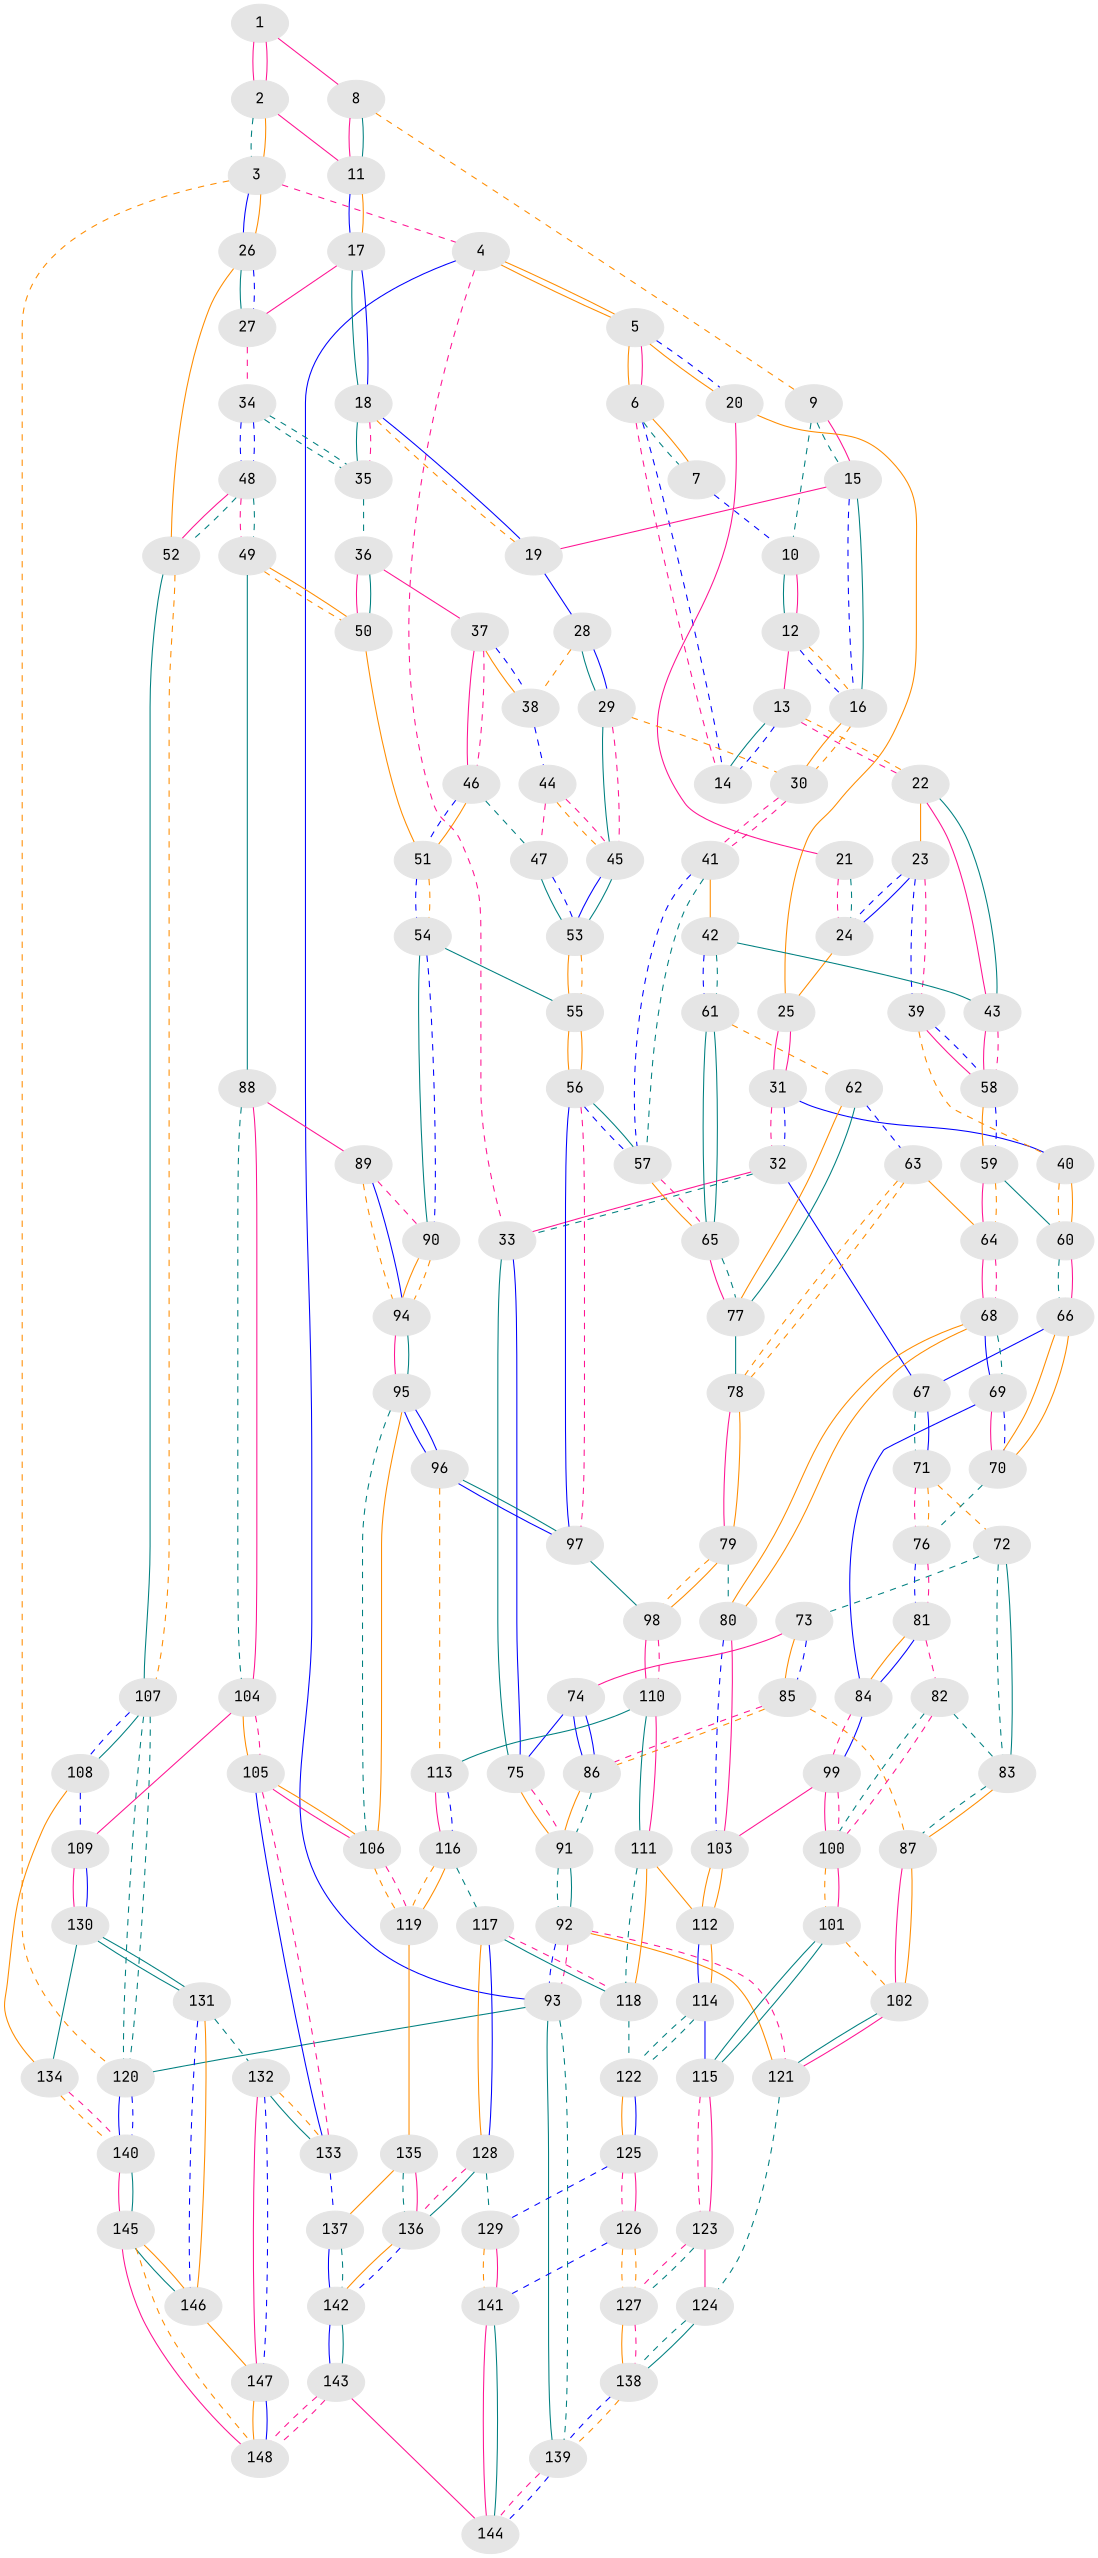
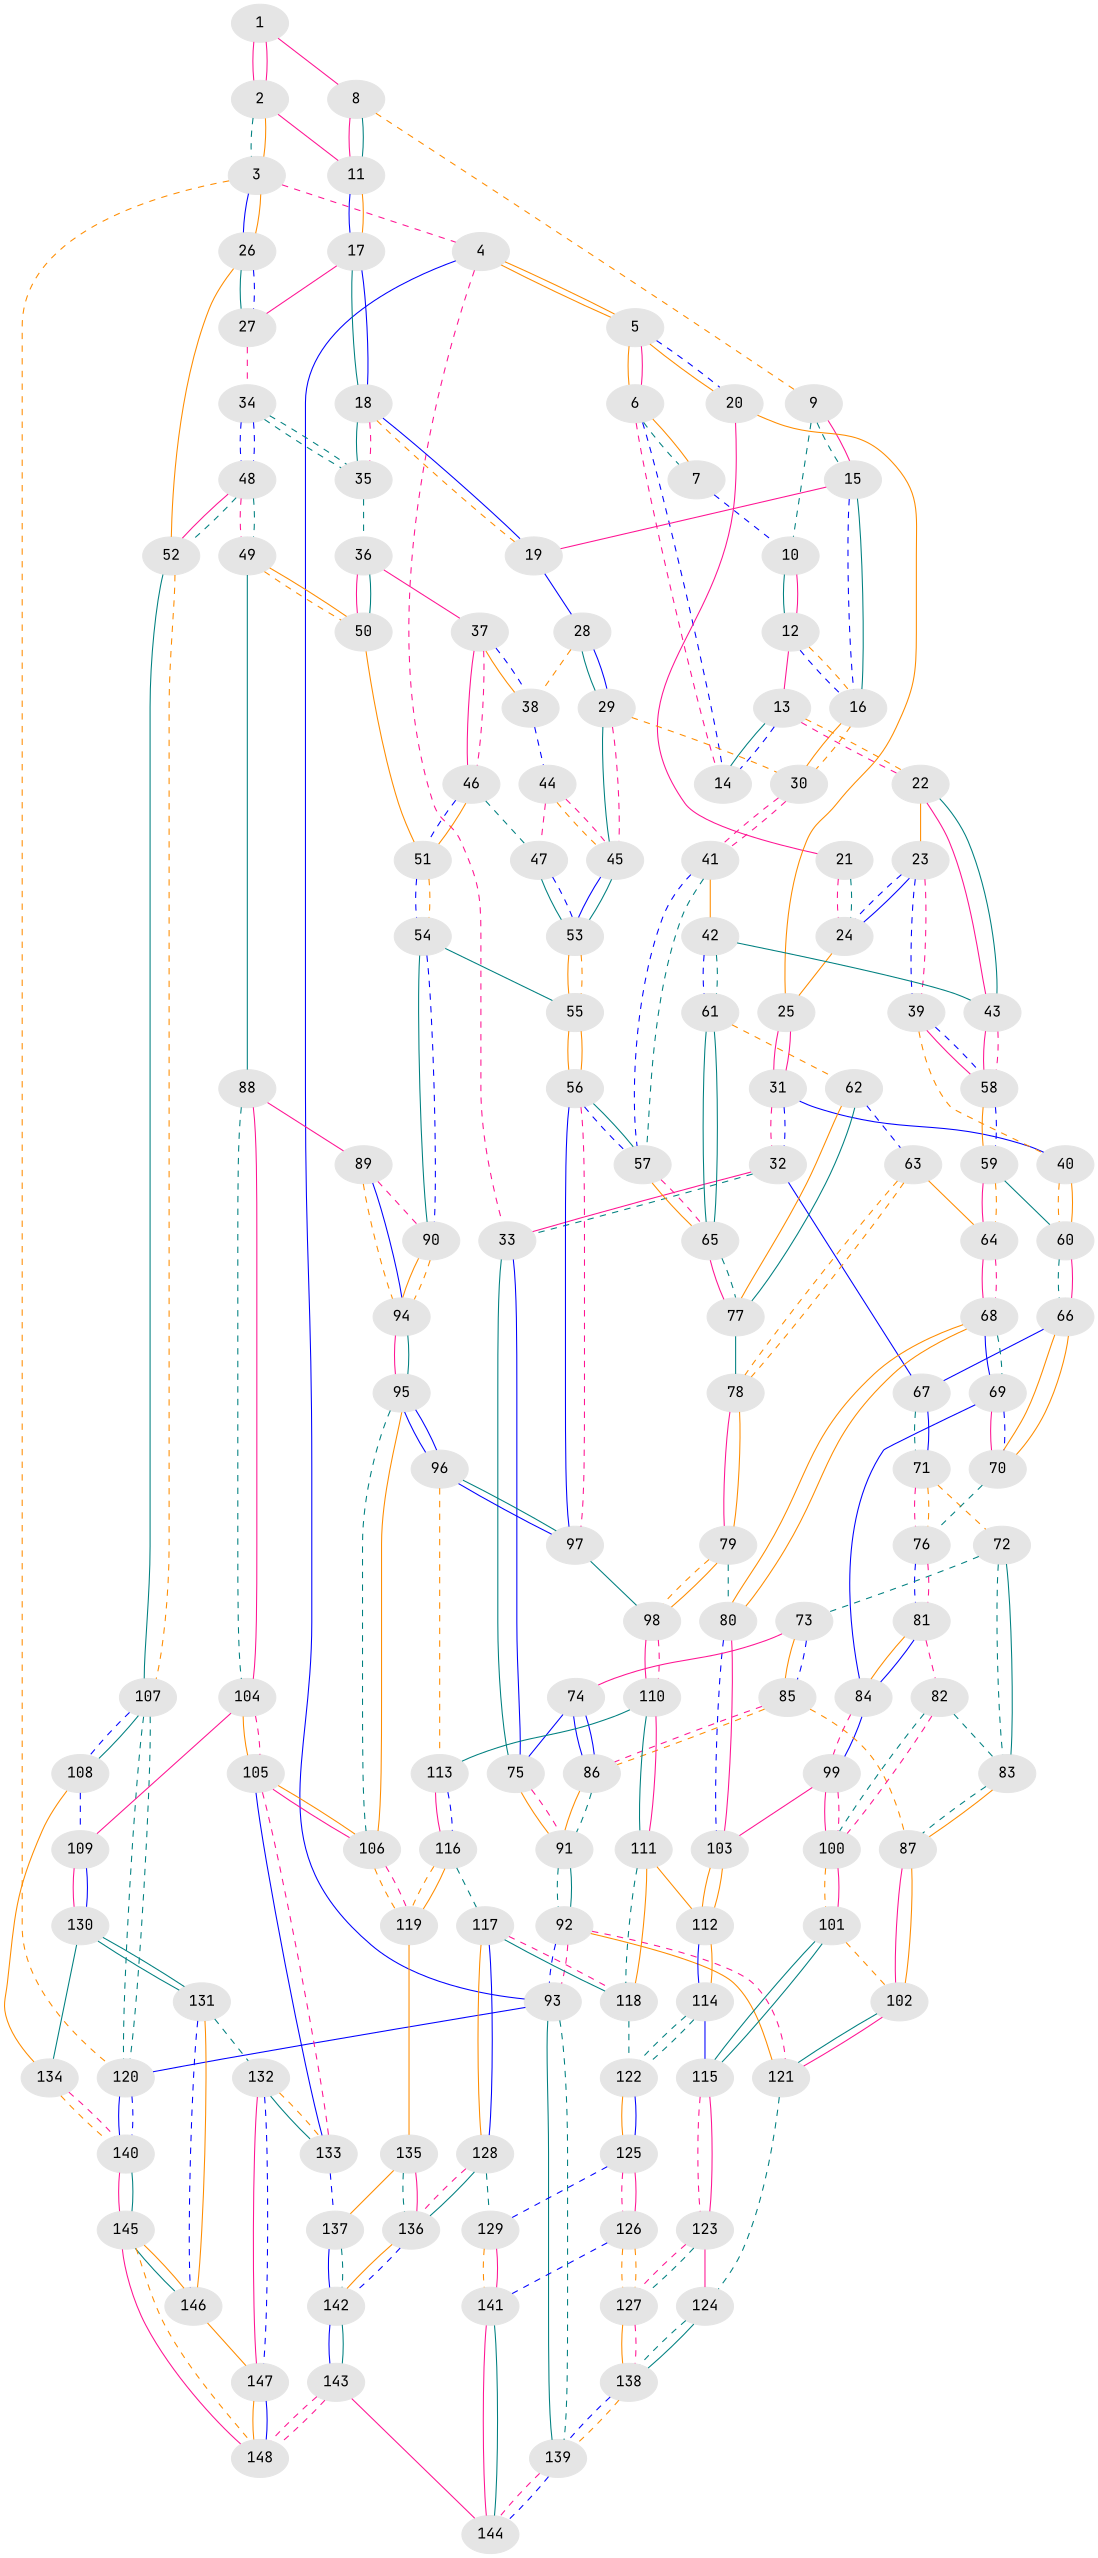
(339, 2039) -> (339, 2039)
